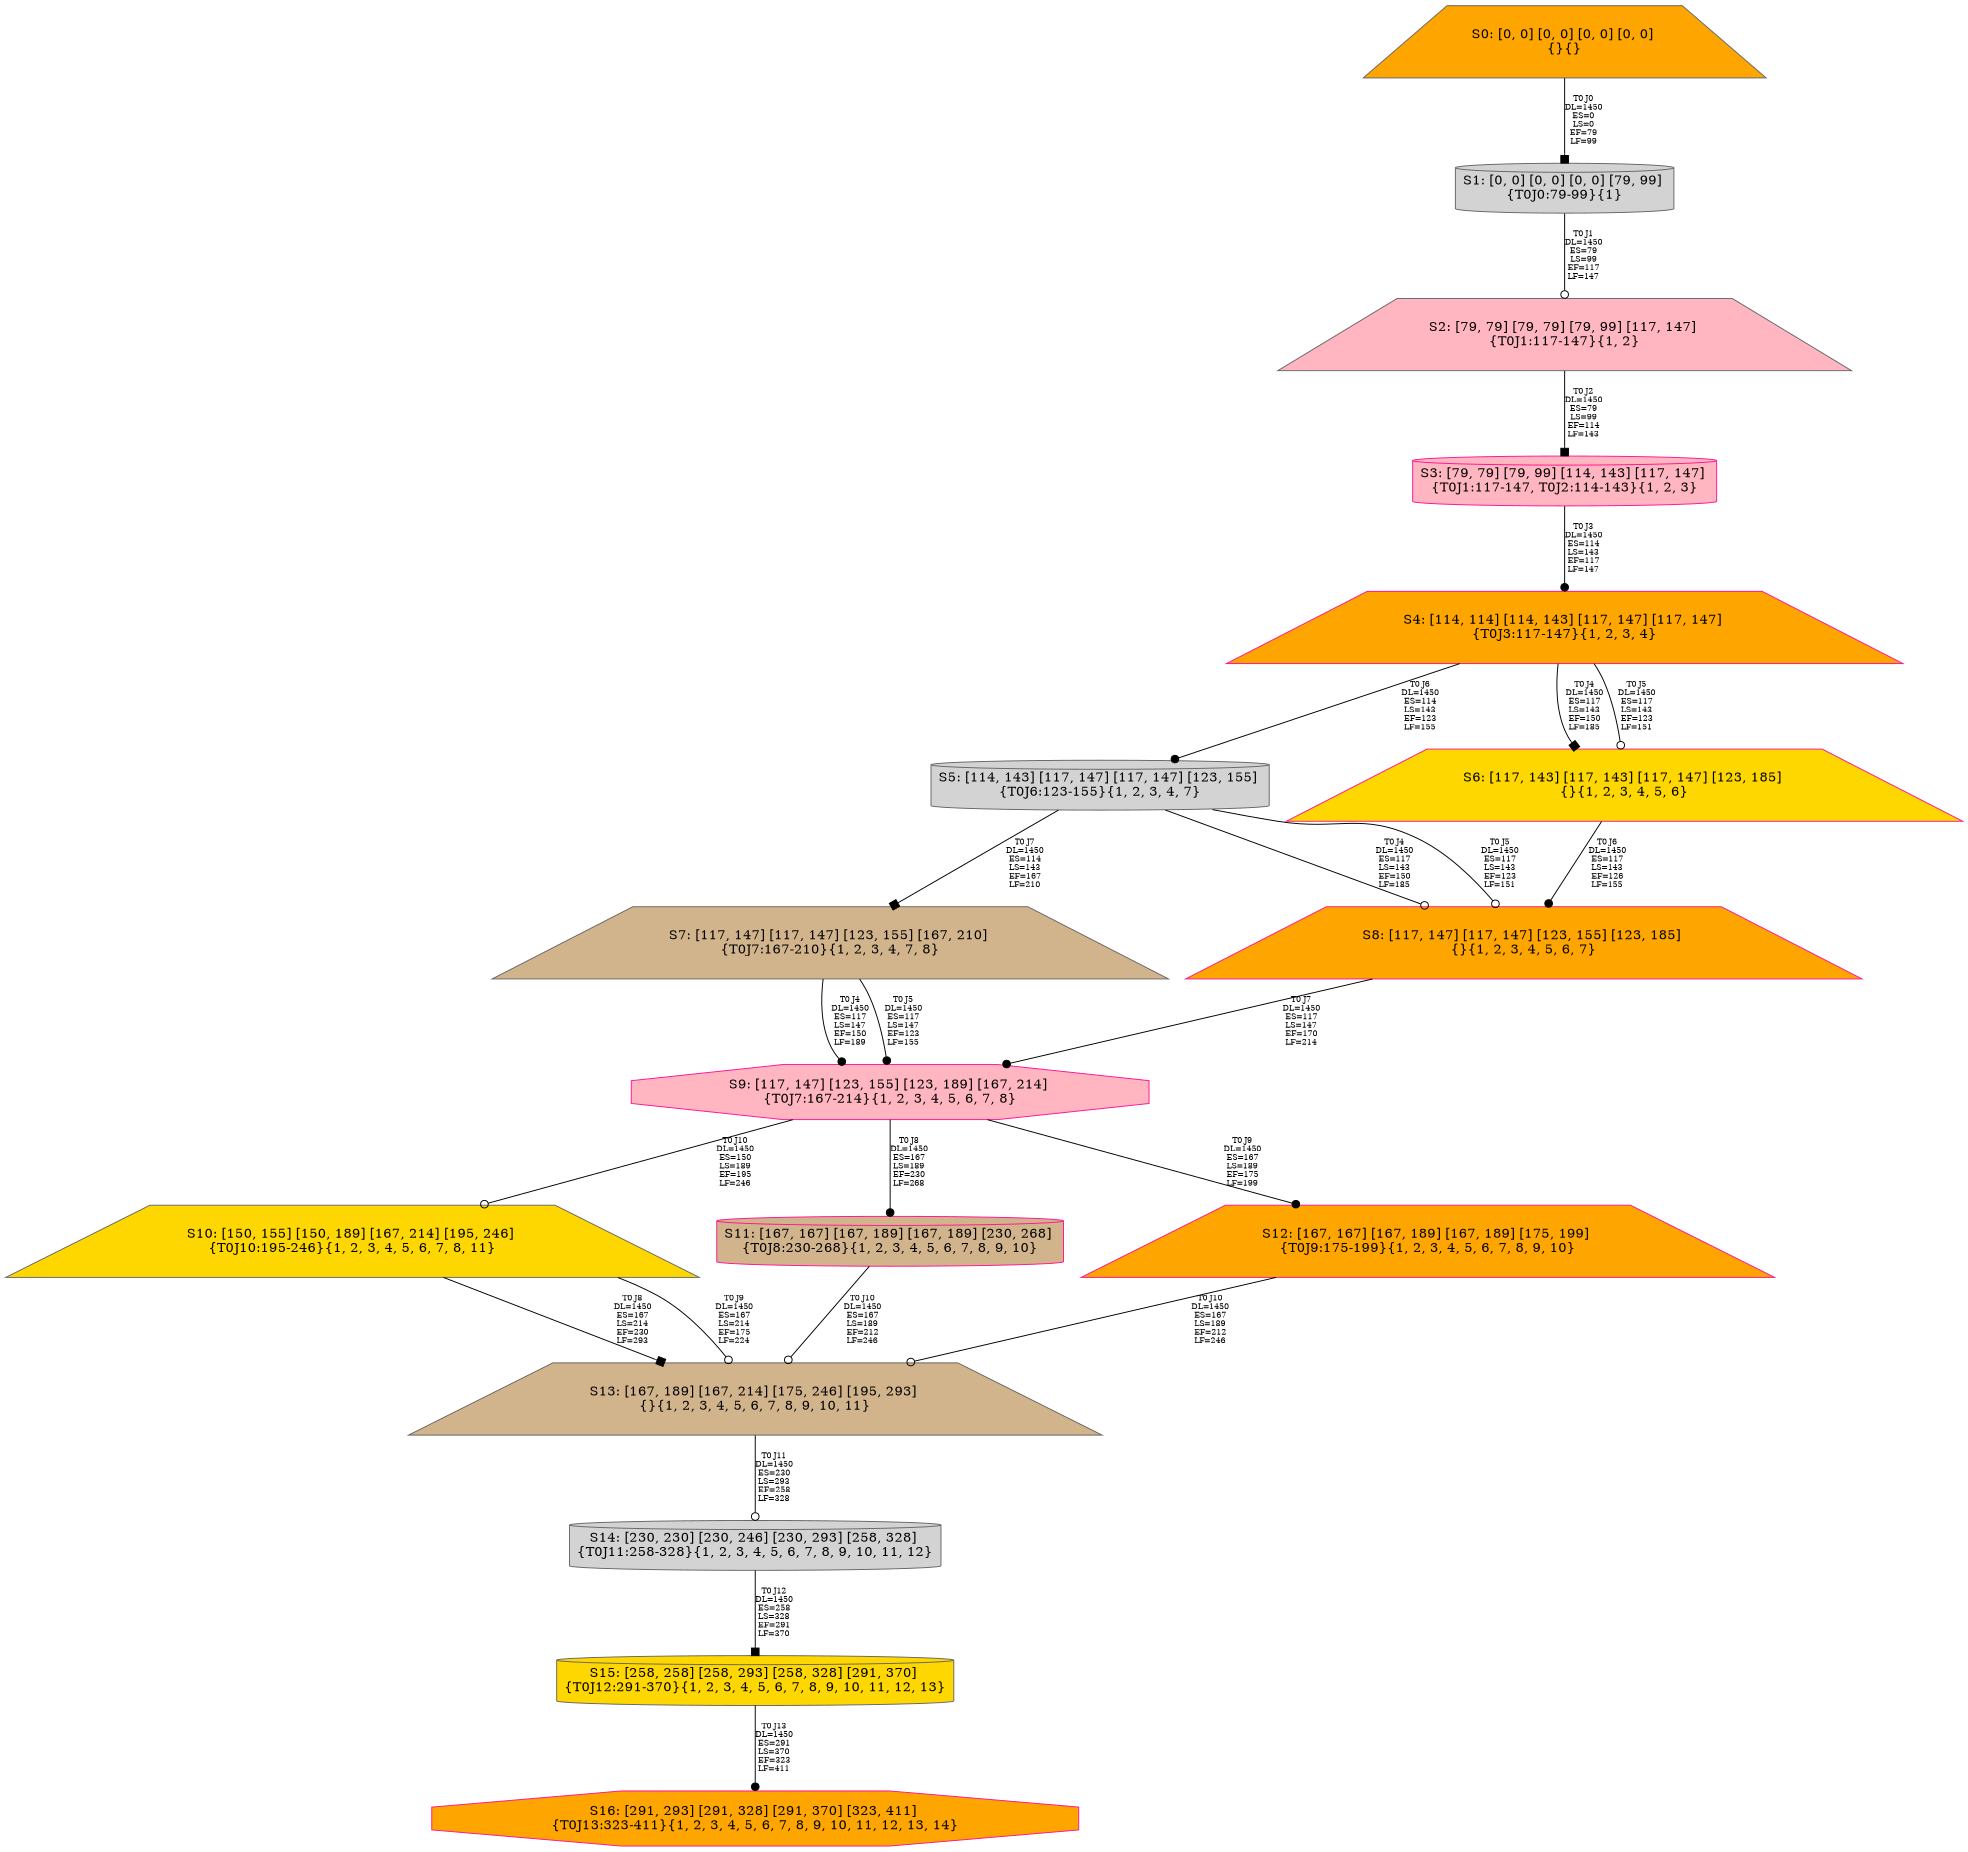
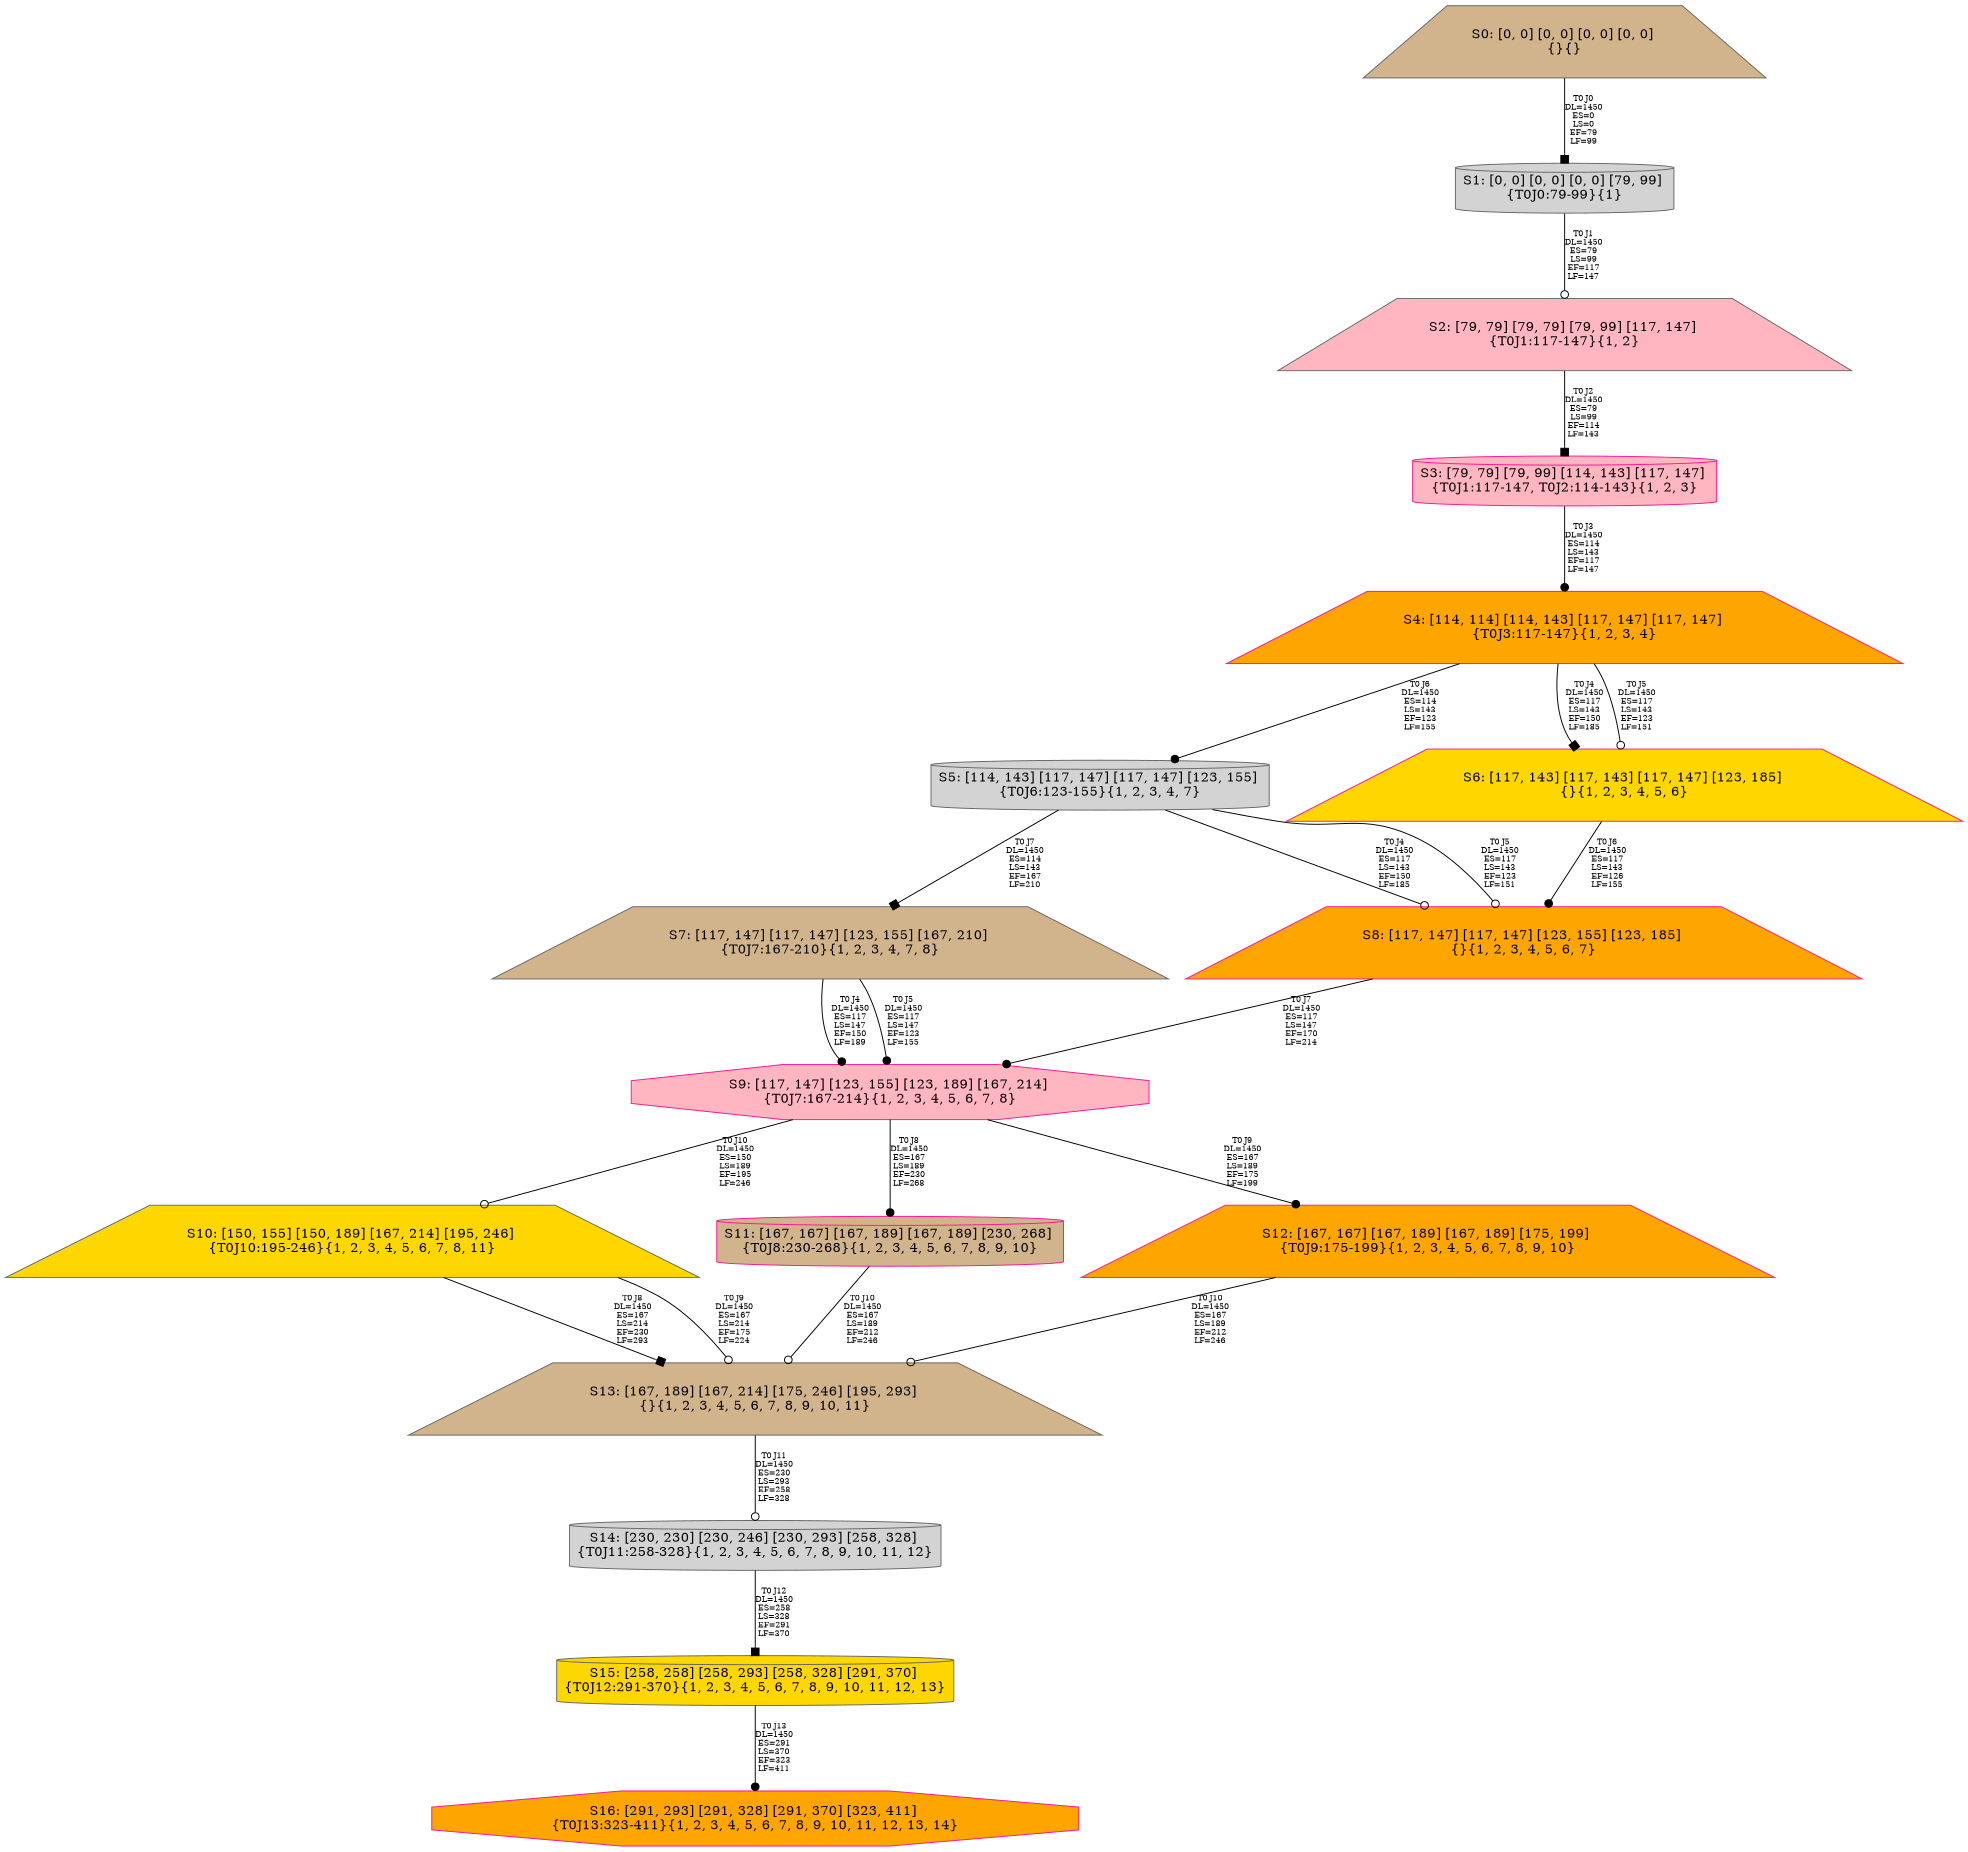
(1565, 42) -> (1565, 42)
